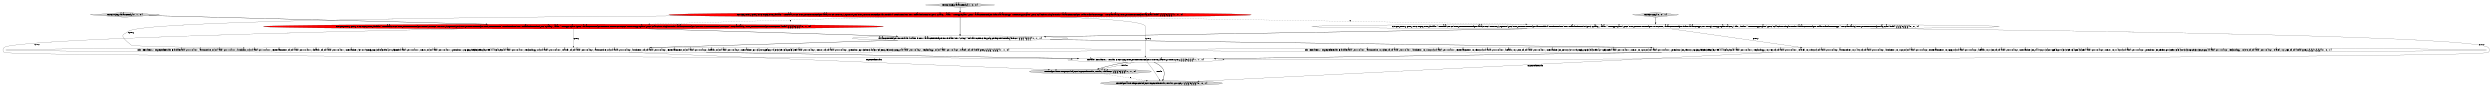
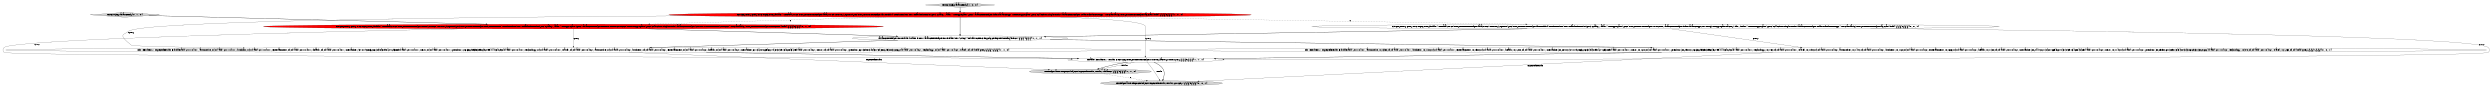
(1656, 15) -> none
